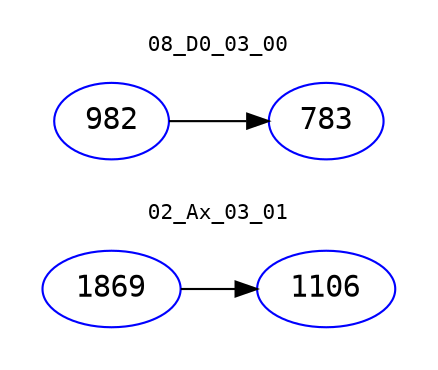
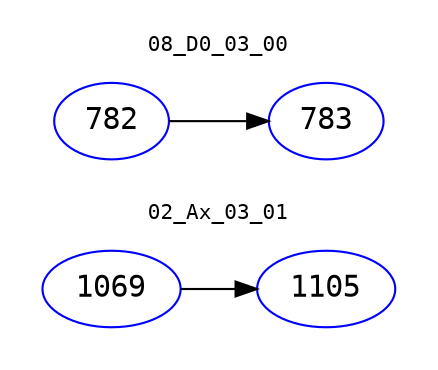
(112, 121) -> (112, 121)
(112, 289) -> (112, 289)
(326, 289) -> (326, 289)
